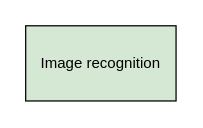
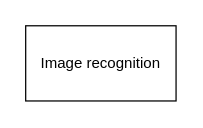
(101, 63) -> (101, 63)
